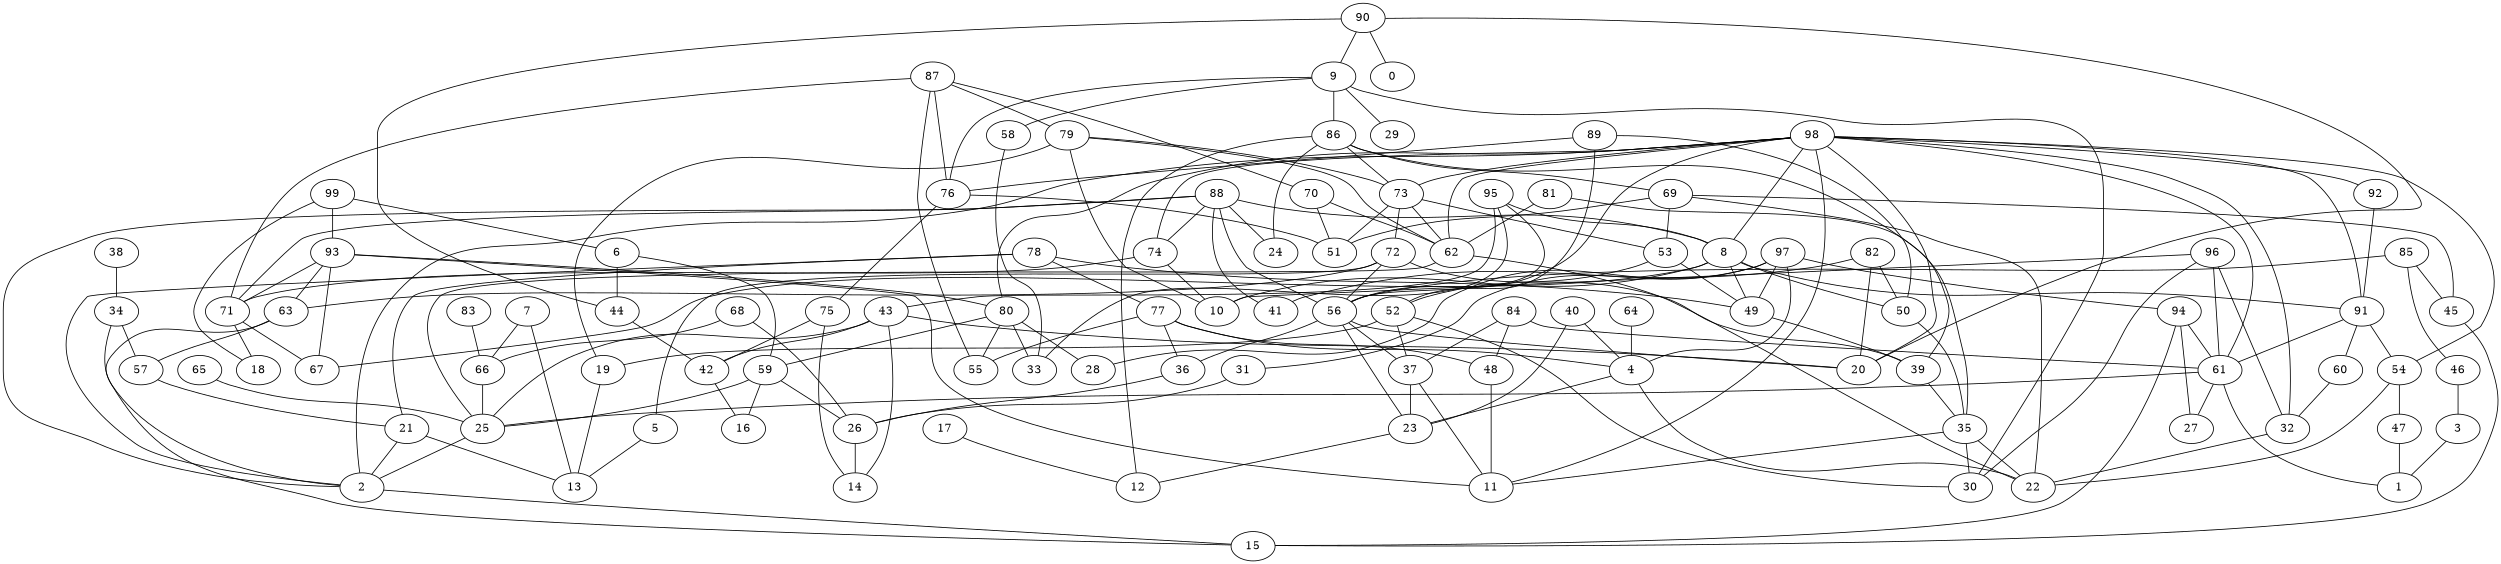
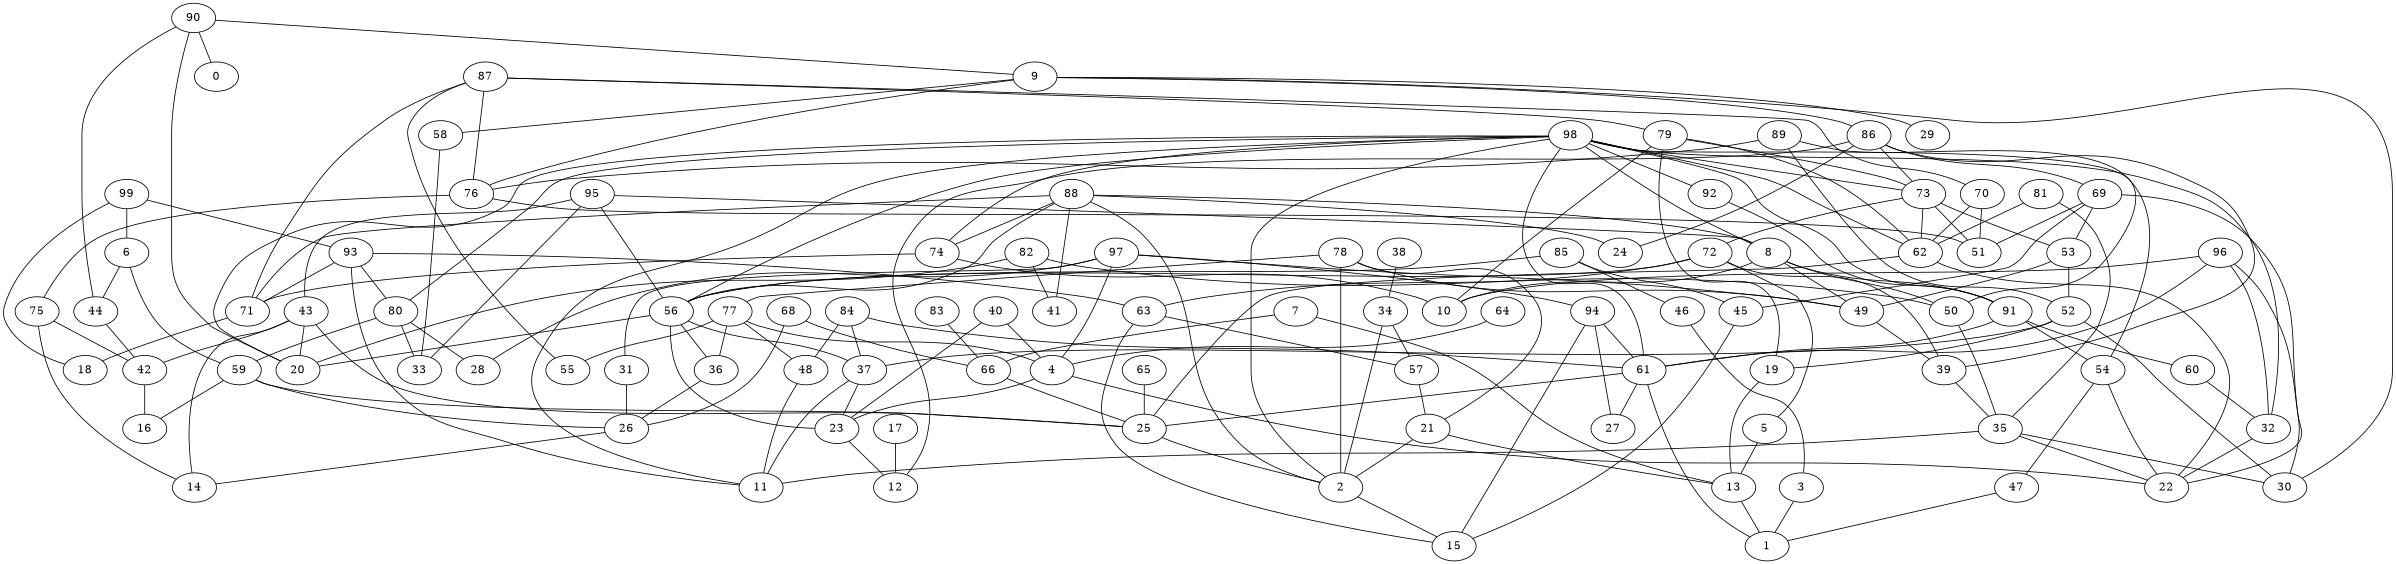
(991, 341) -> none
(317, 370) -> none
none -> (1750, 517)
